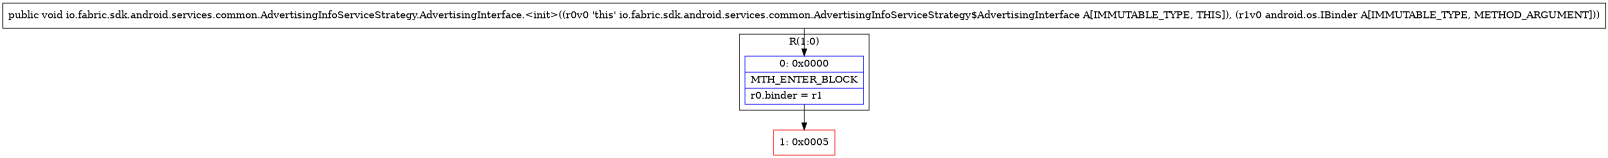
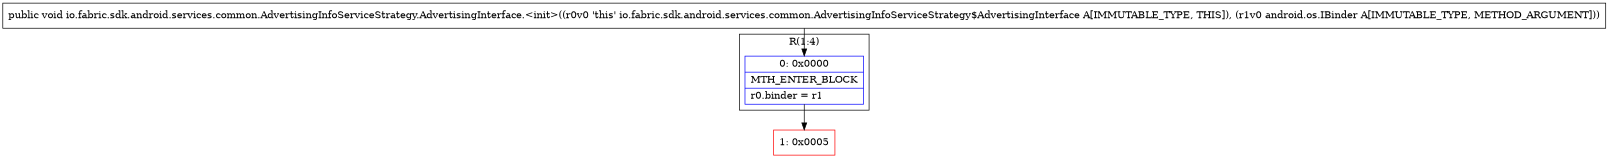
(804, 42) -> (804, 42)
